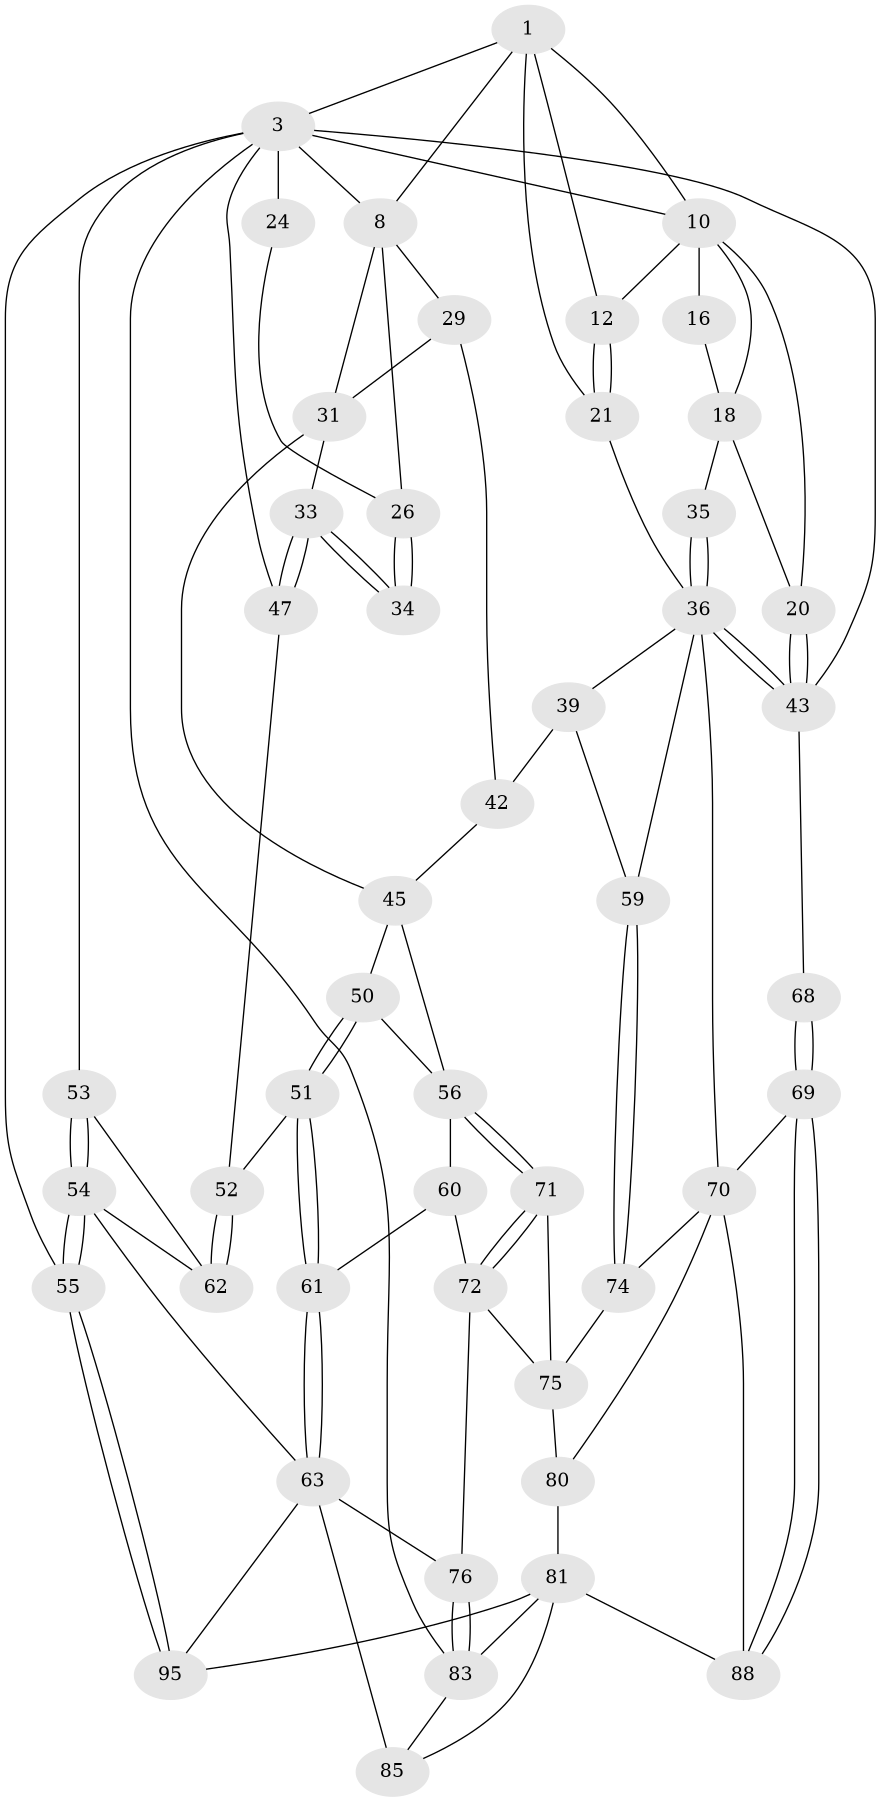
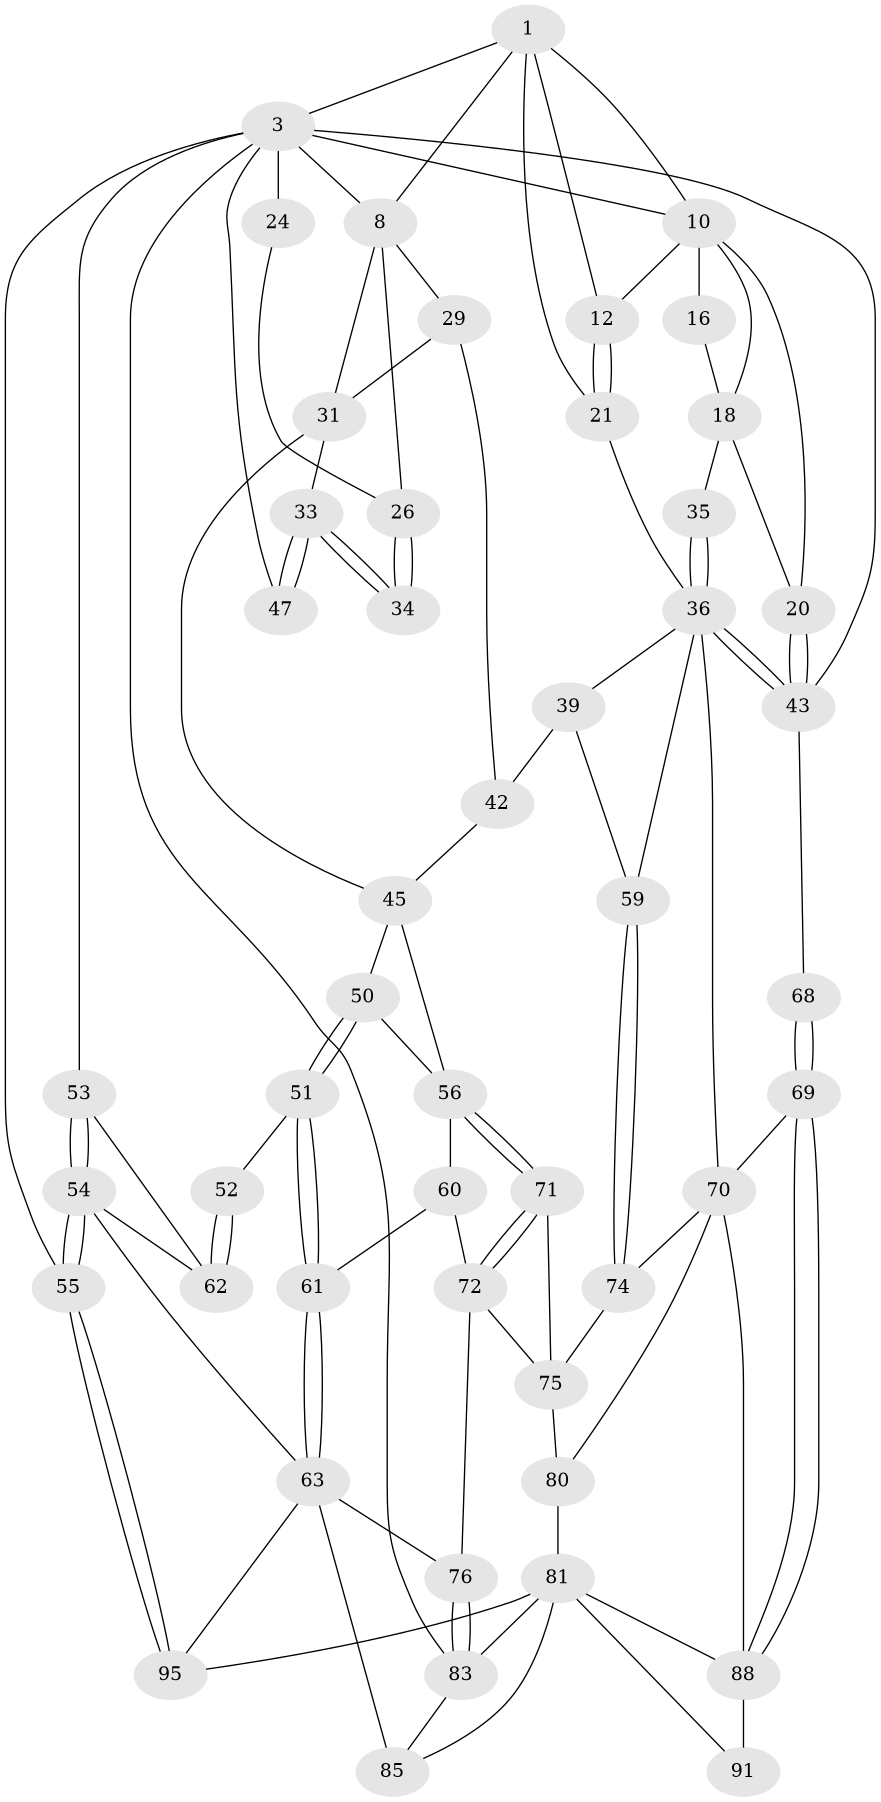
(254, 901) -> none
none -> (743, 1772)
